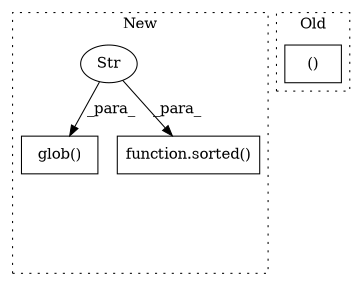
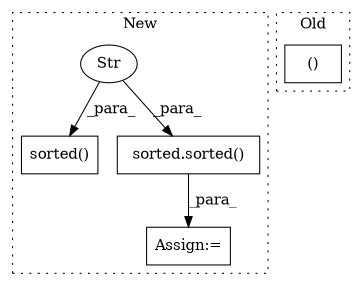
(60, 155) -> (60, 155)
(188, 155) -> (188, 155)
none -> (188, 246)
